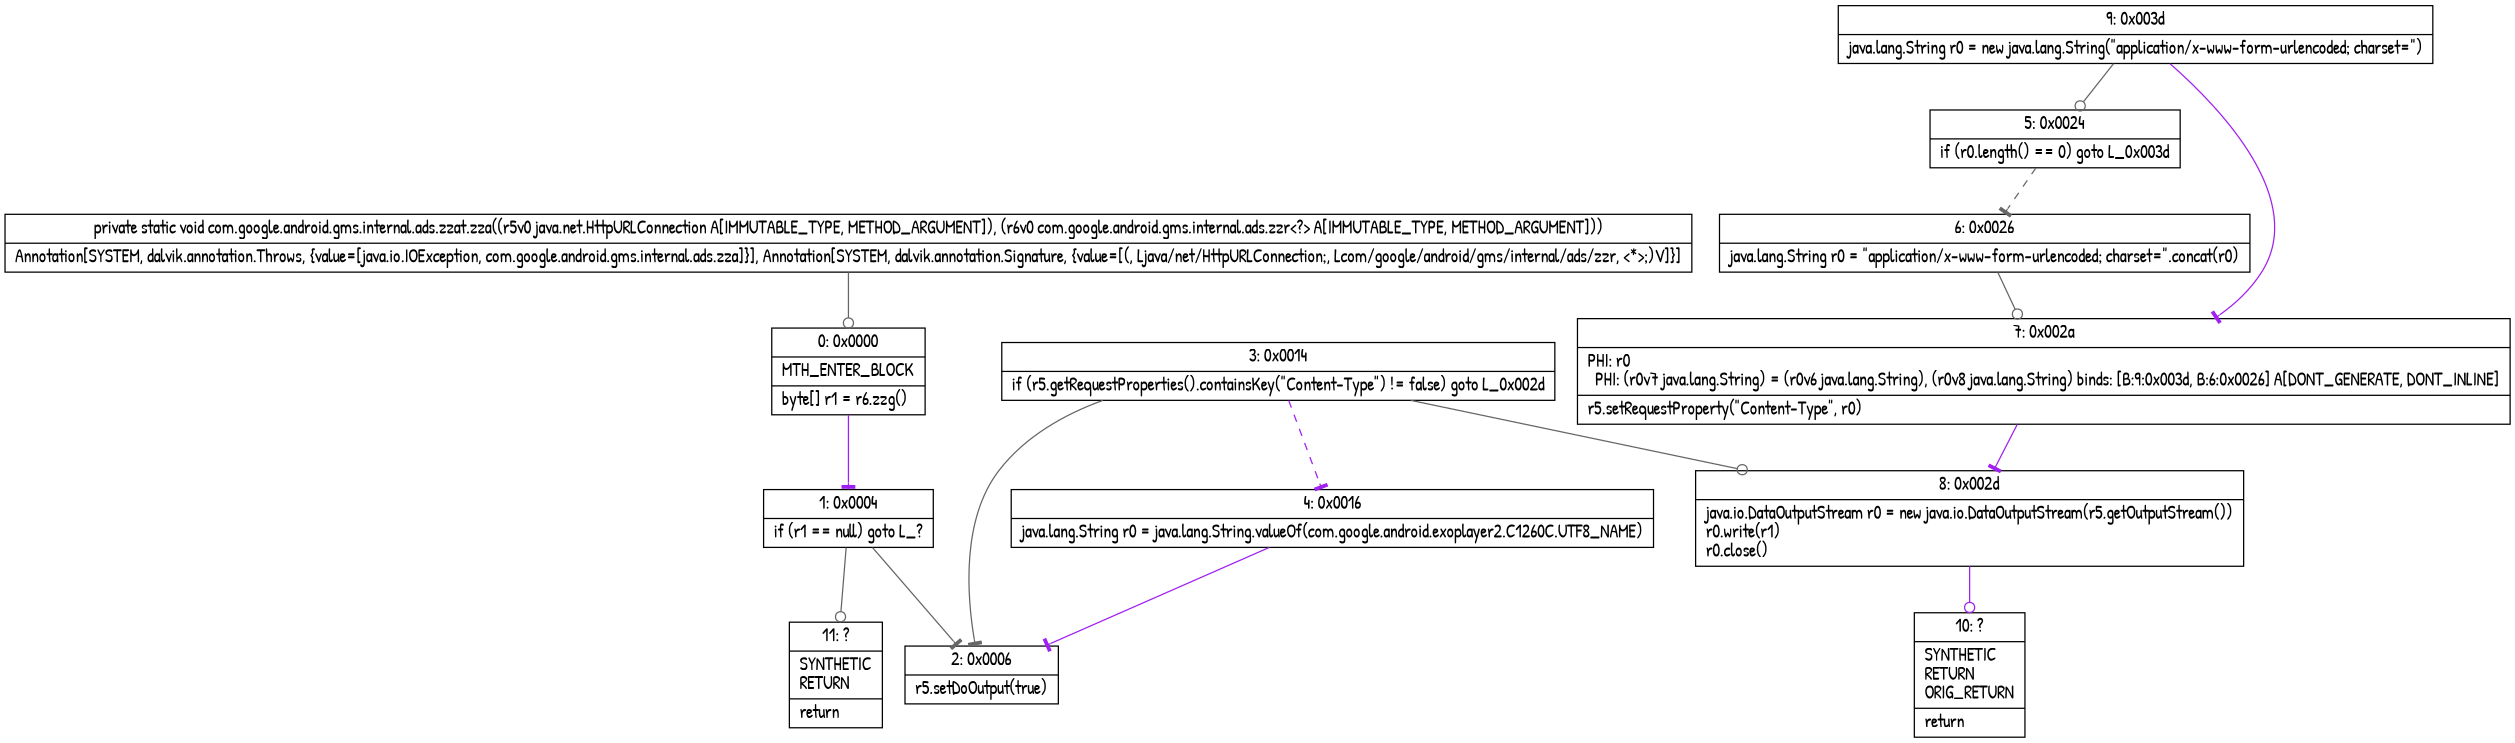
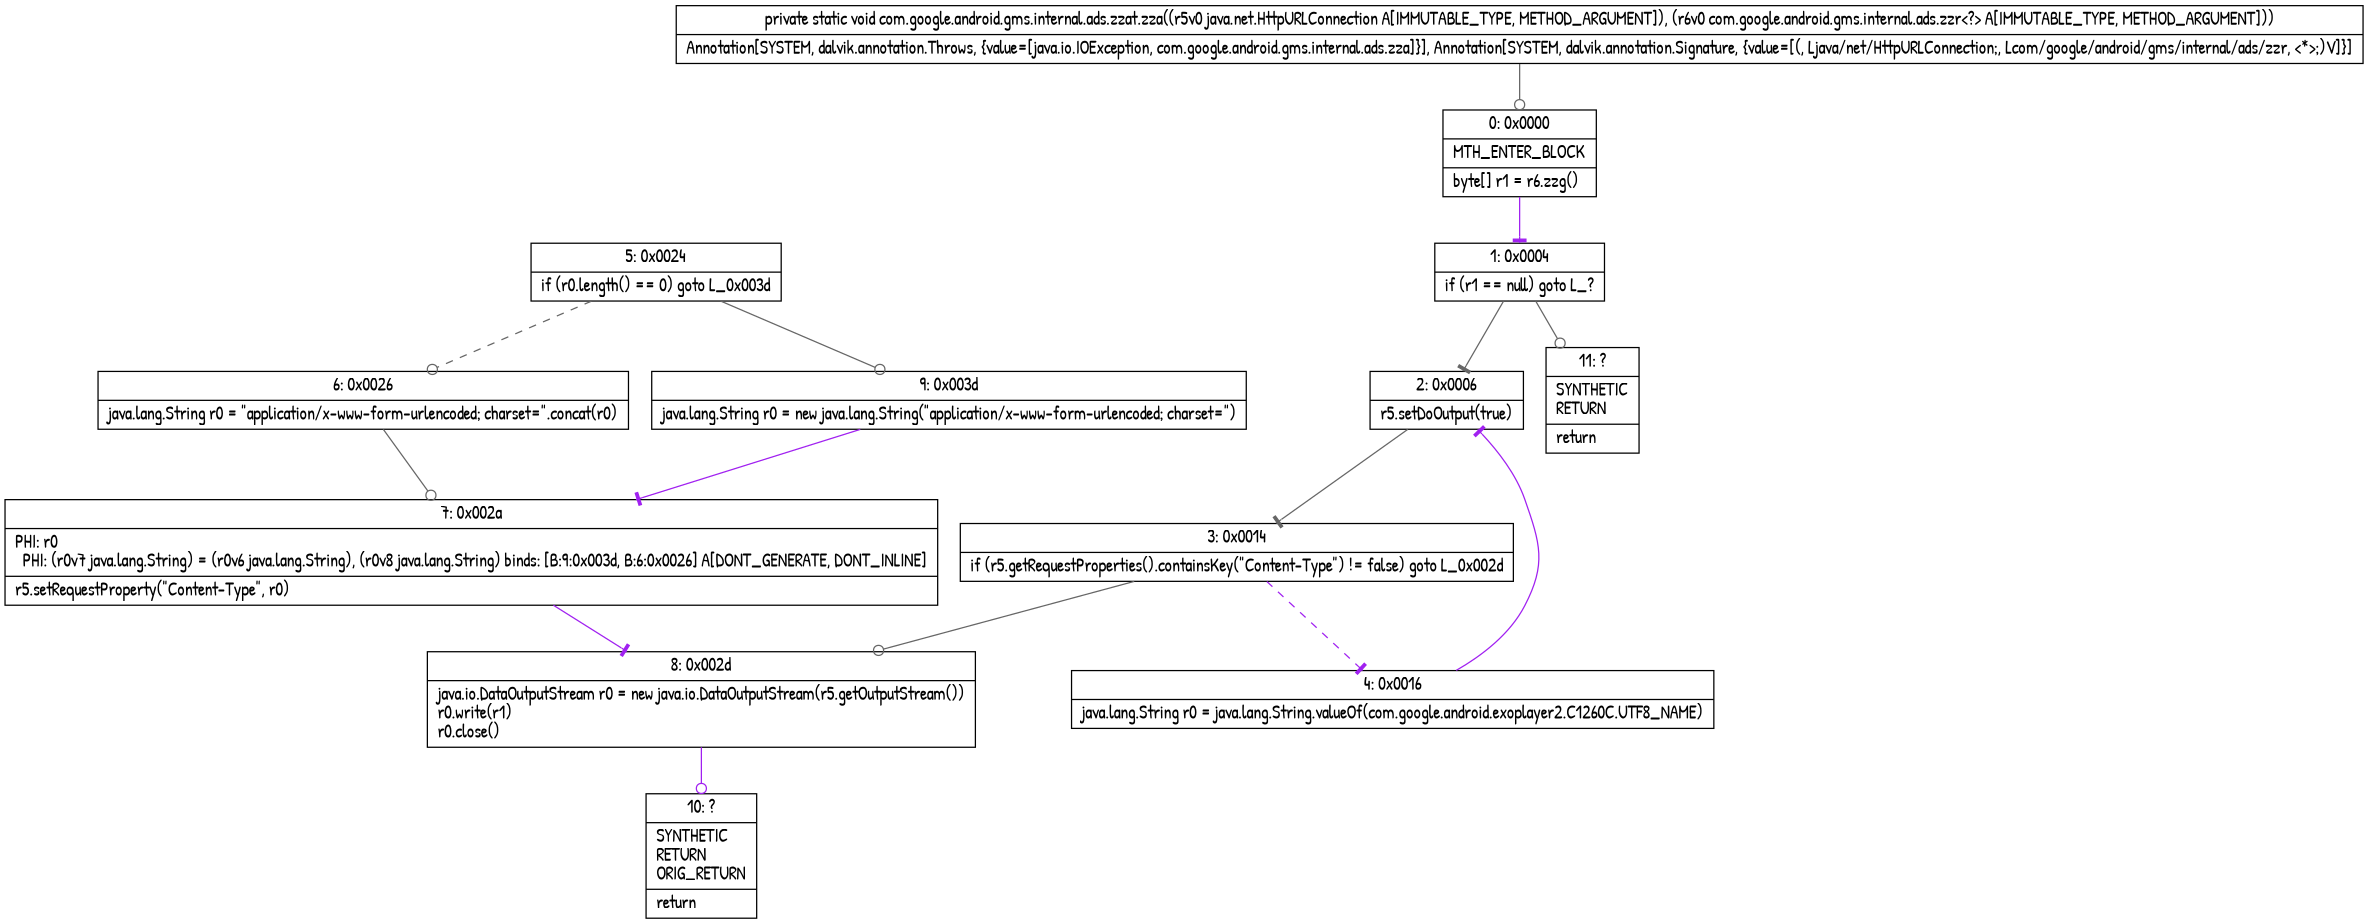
(2098, 83) -> (798, 334)
(2022, 188) -> (514, 334)
(986, 491) -> (1345, 474)
